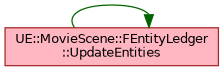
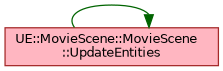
(112, 47) -> (112, 47)
